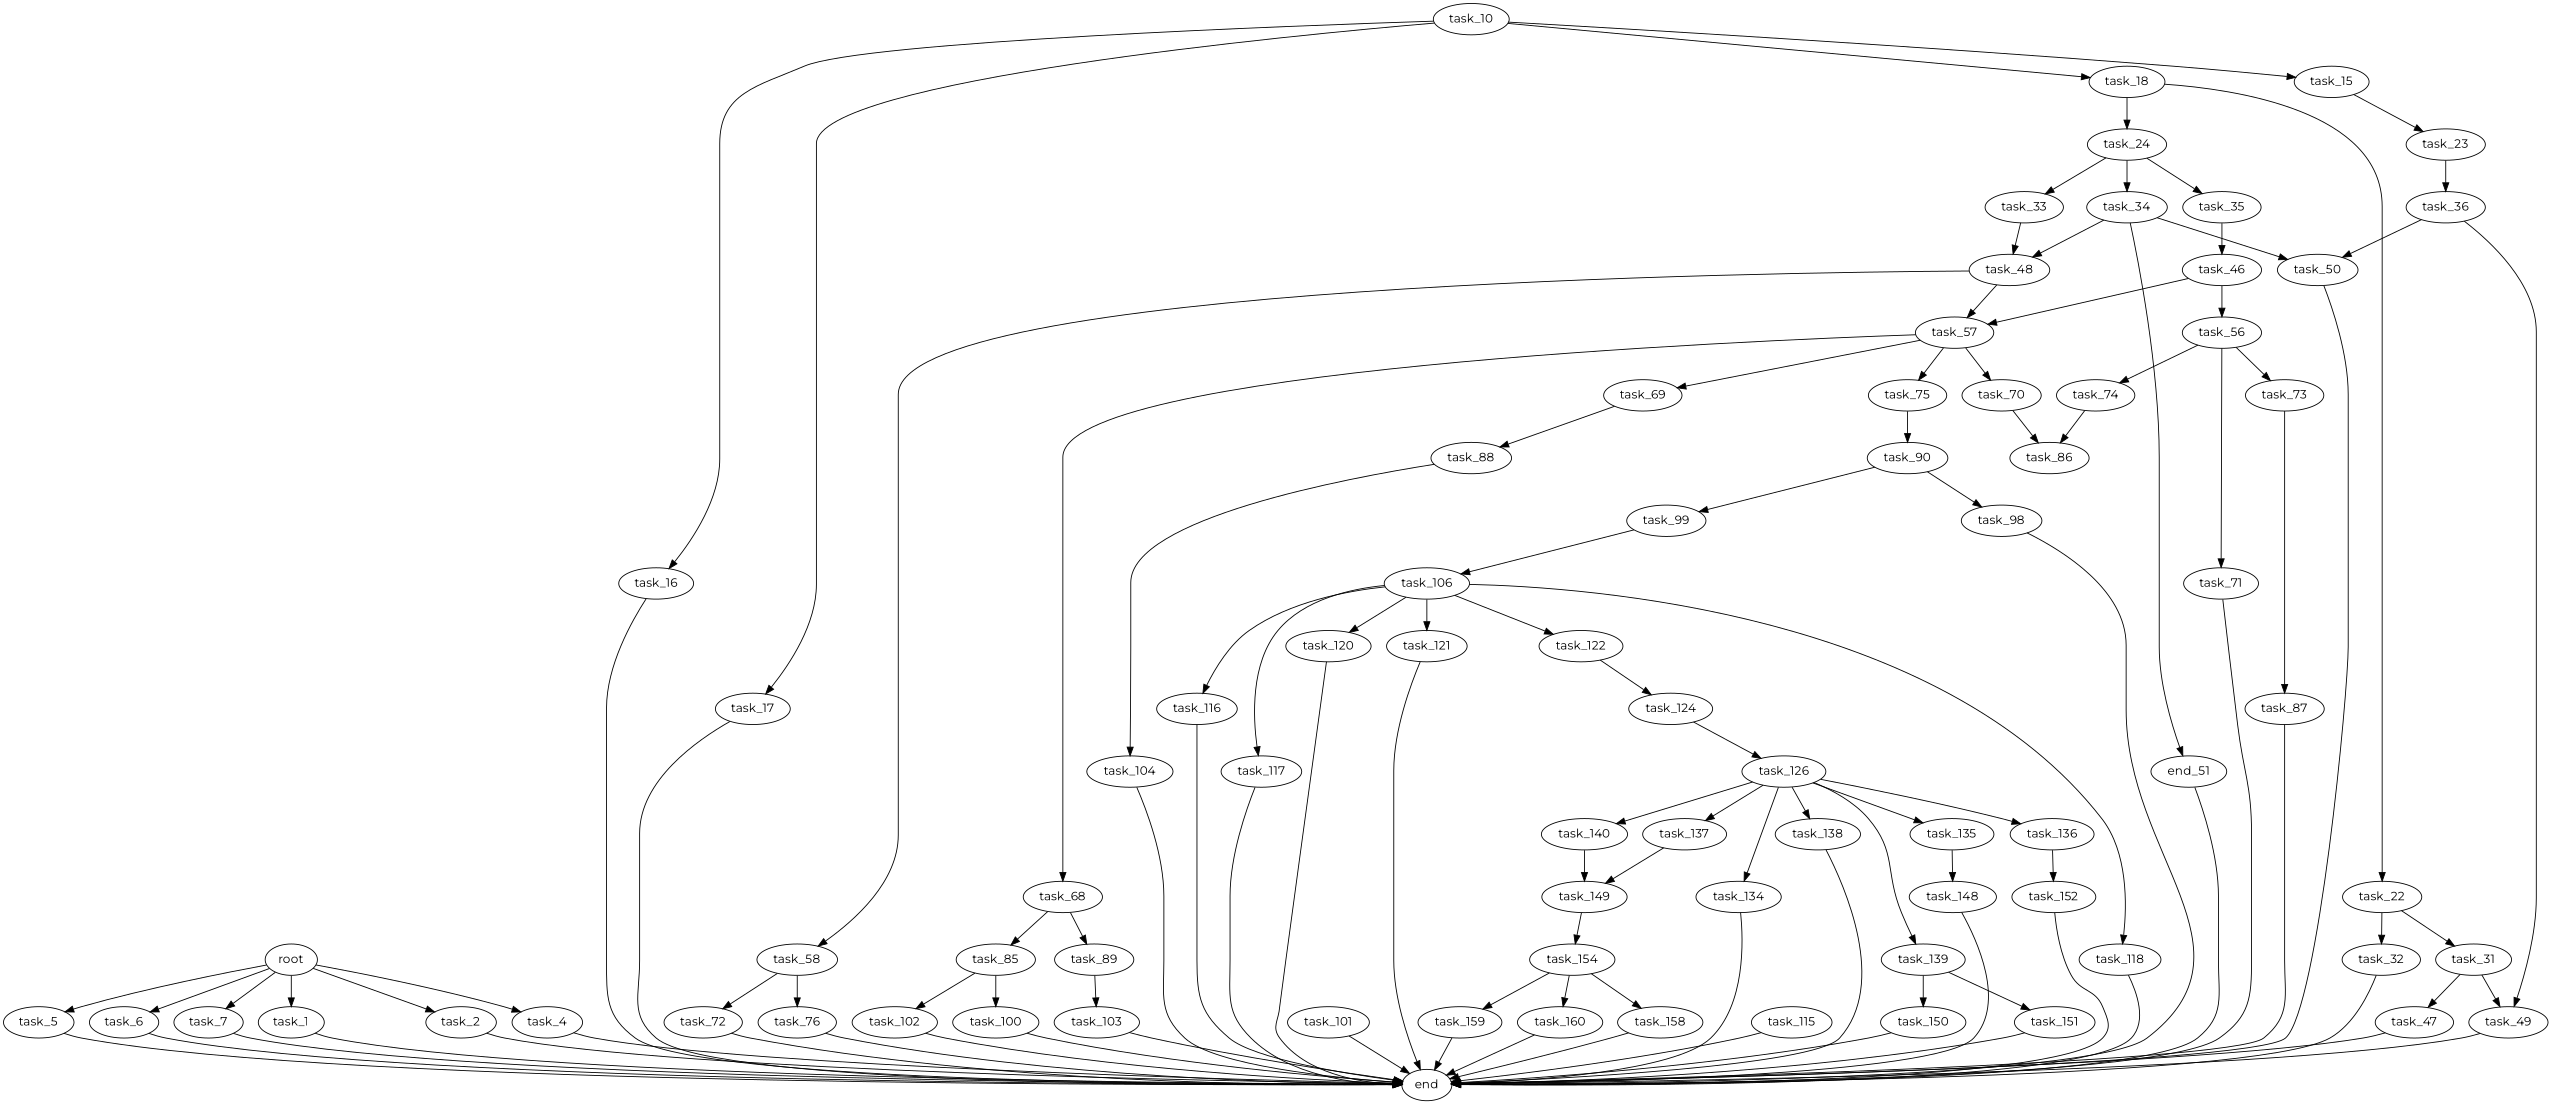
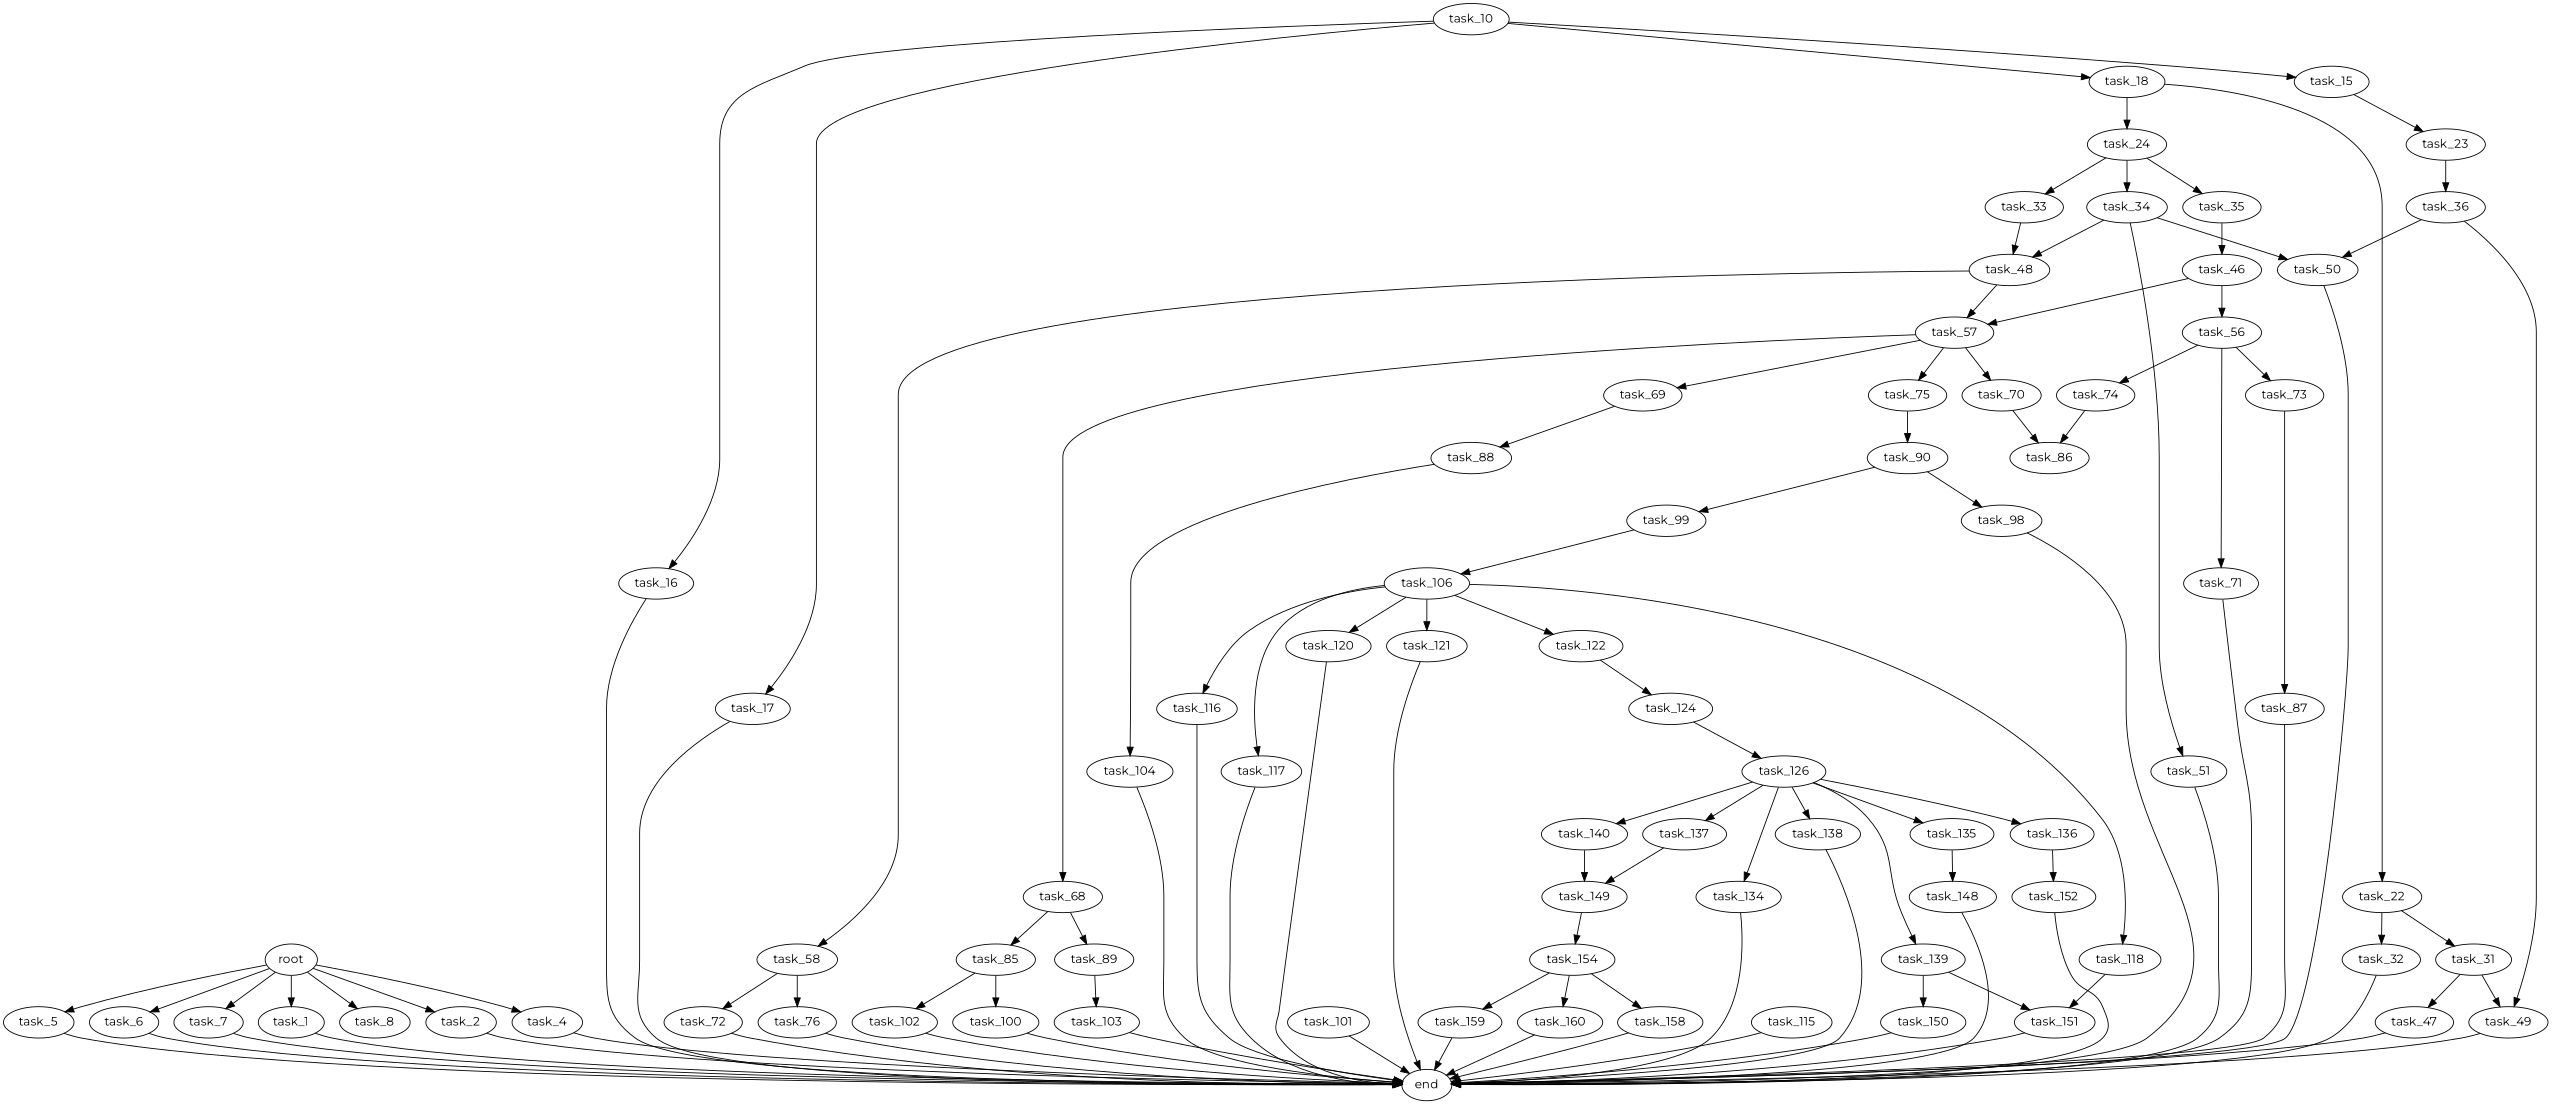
(2189, 772) -> (2189, 772)
none -> (375, 1022)
(1832, 1080) -> (2092, 987)
